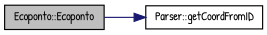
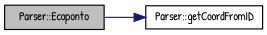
(54, 17) -> (54, 17)
